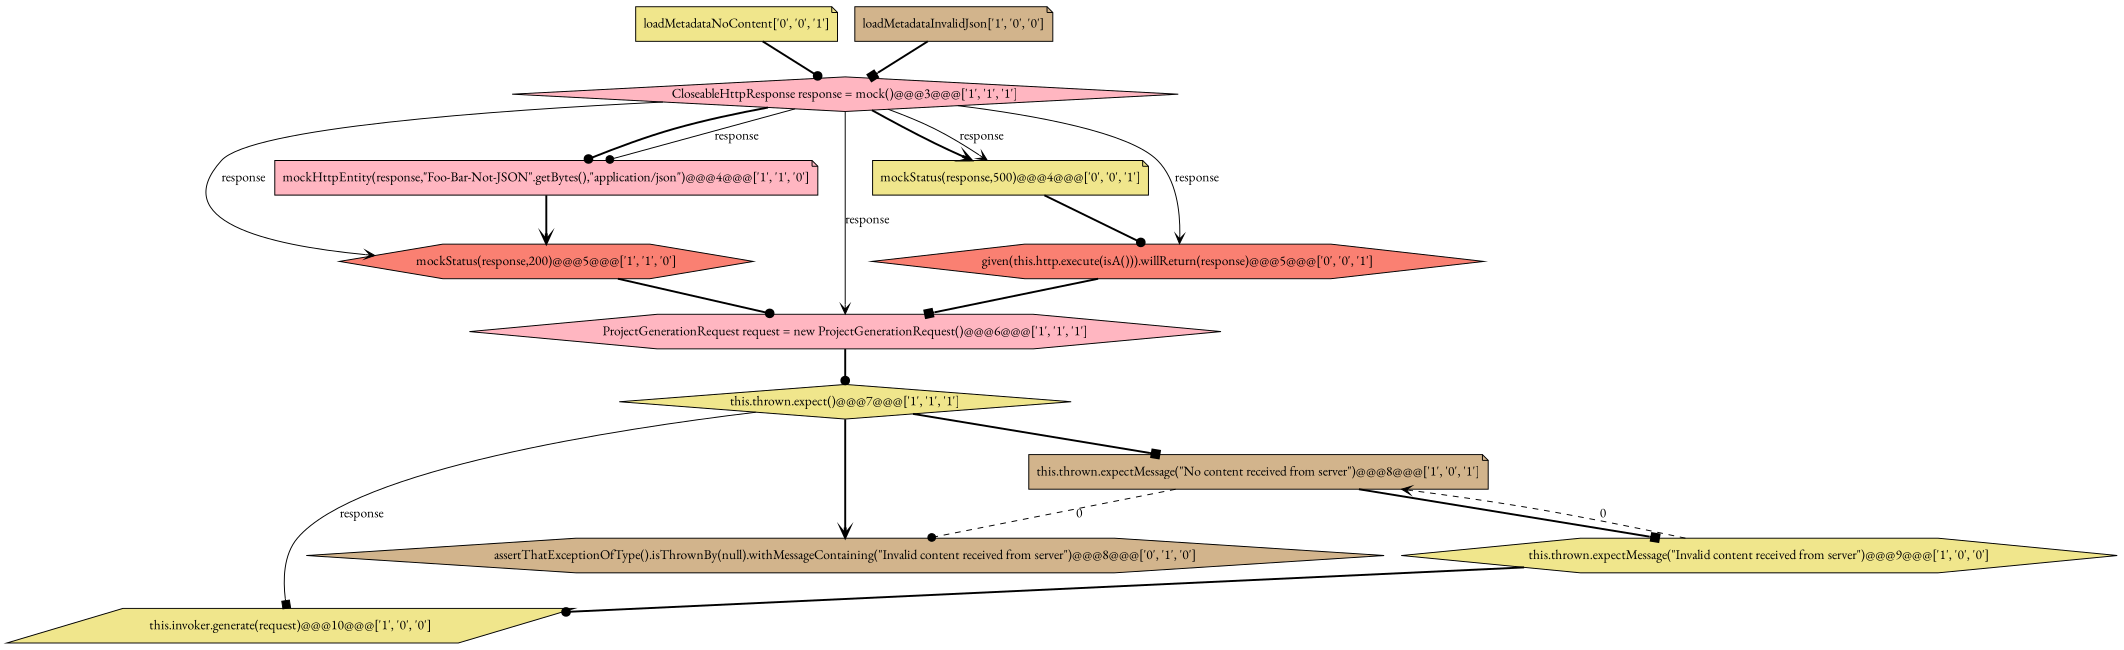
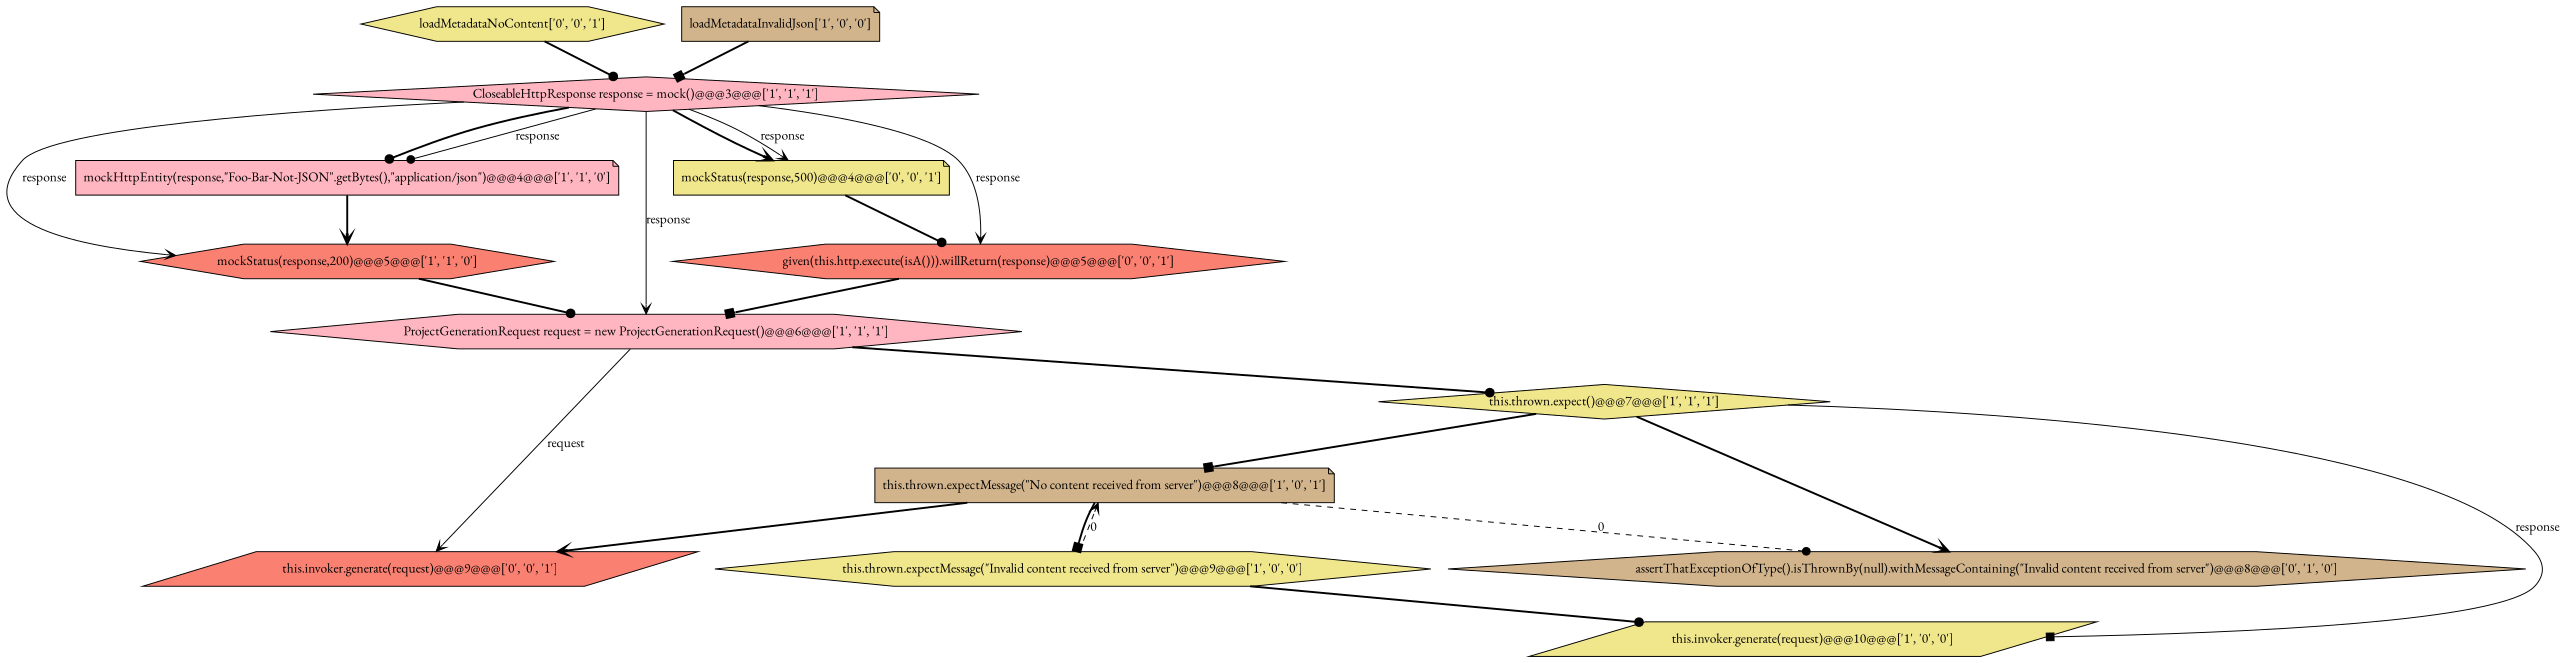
(737, 24) -> (513, 24)
none -> (420, 569)
